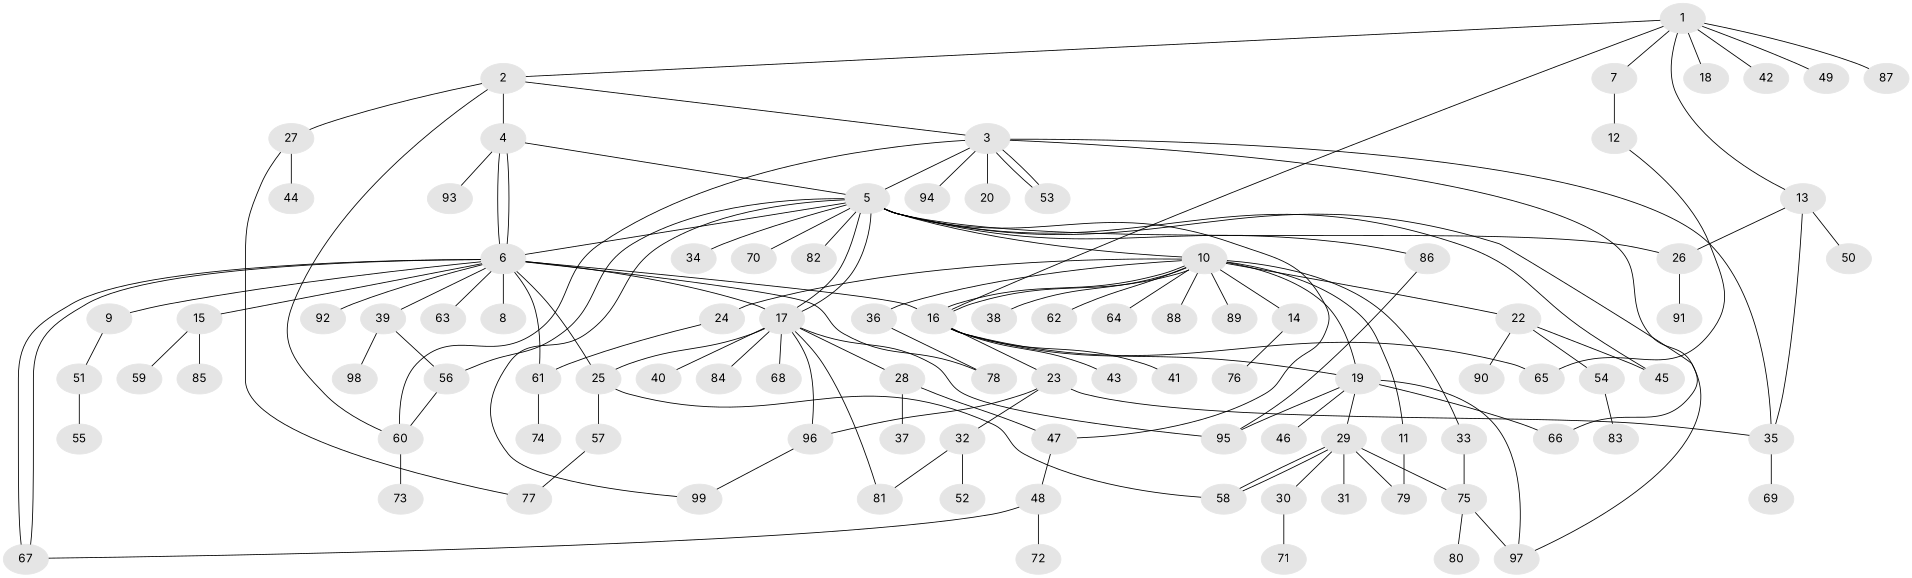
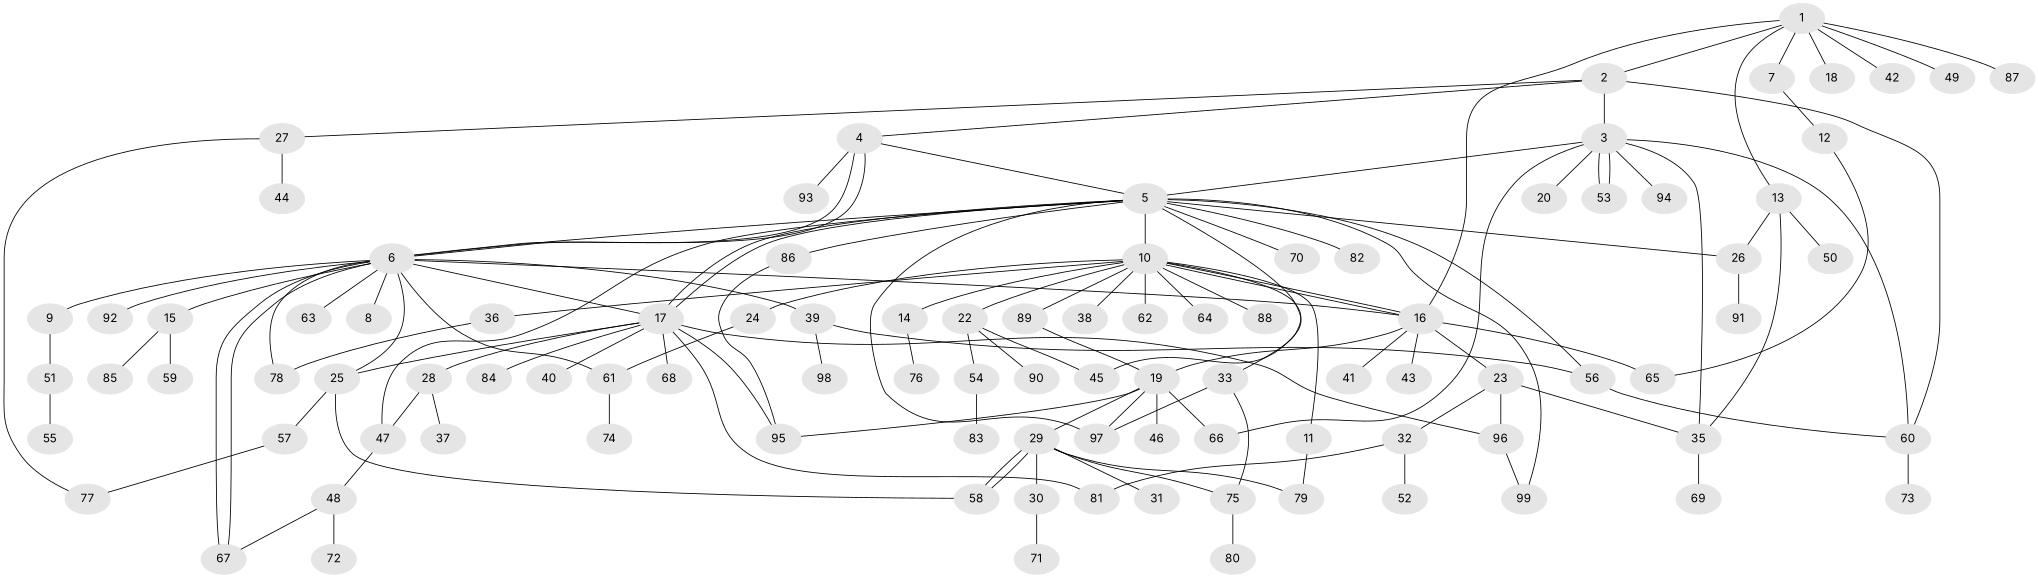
(694, 259) -> none
(1309, 292) -> (1079, 344)
(1490, 529) -> (1163, 408)
